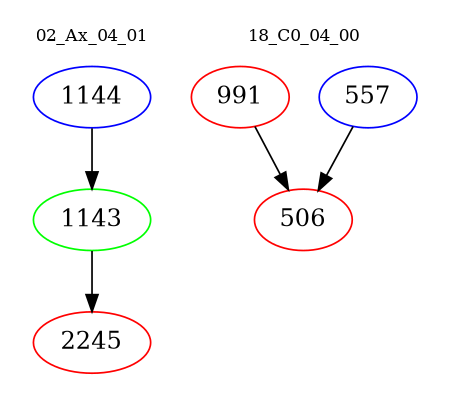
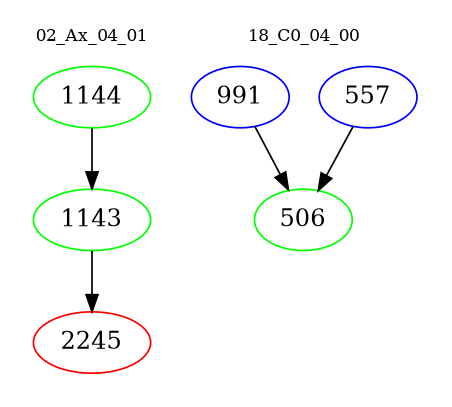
(92, 97) -> (92, 97)
(240, 97) -> (240, 97)
(303, 220) -> (303, 220)
